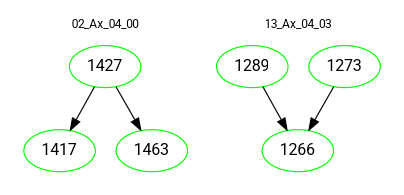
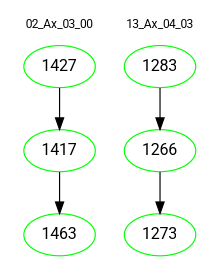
(106, 25) -> (60, 25)
(252, 67) -> (160, 67)
(125, 103) -> (60, 187)
(324, 103) -> (160, 187)
